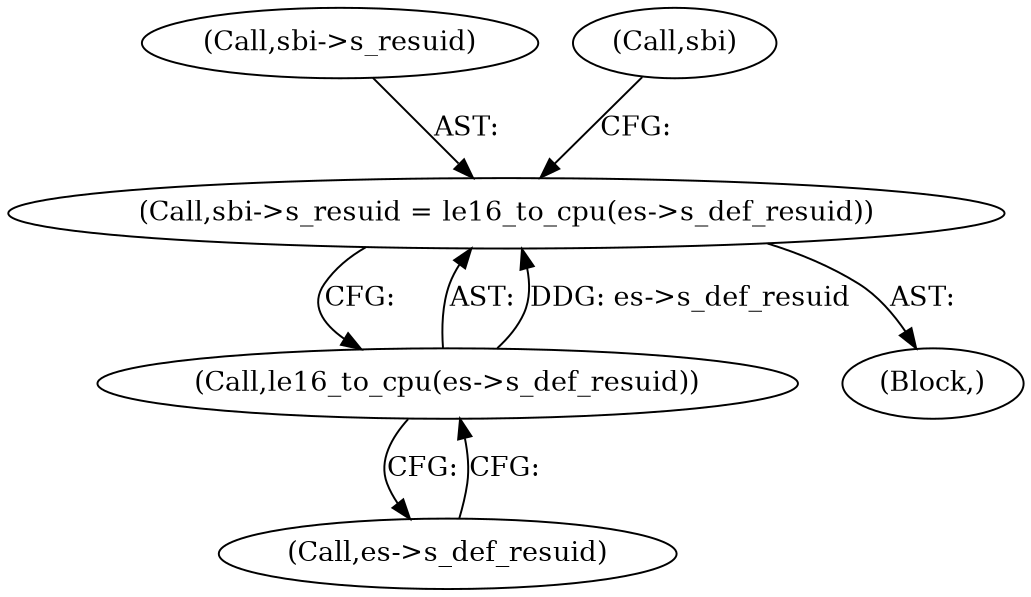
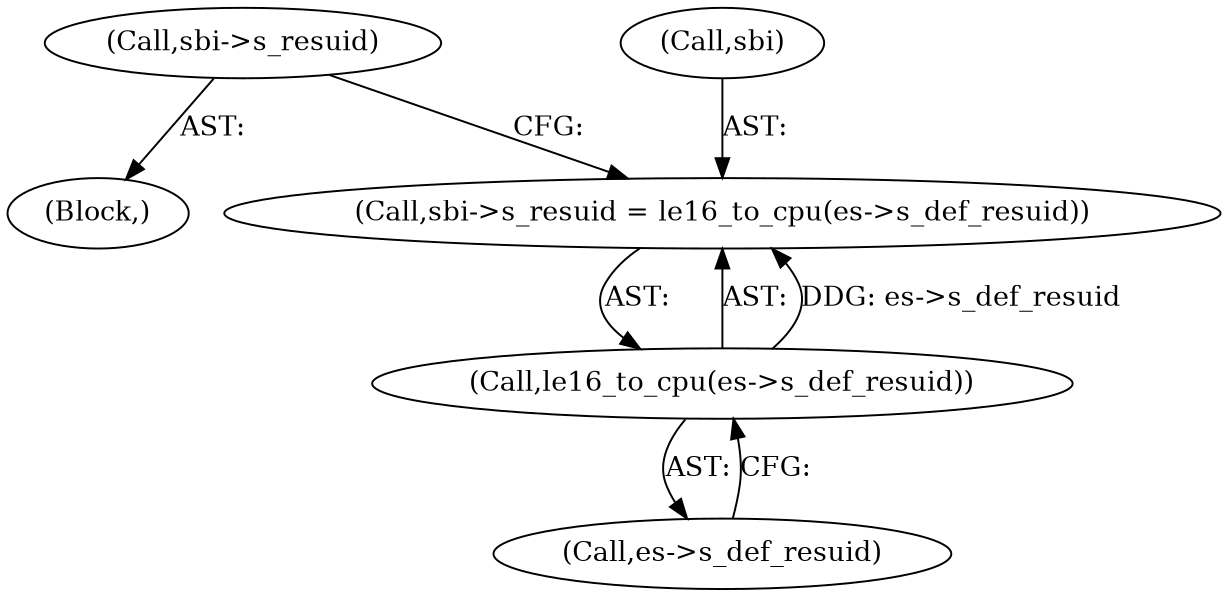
(471, 128) -> (553, 128)
(640, 128) -> (760, 128)
(845, 276) -> (176, 121)
(365, 298) -> (642, 298)
(427, 469) -> (703, 469)
